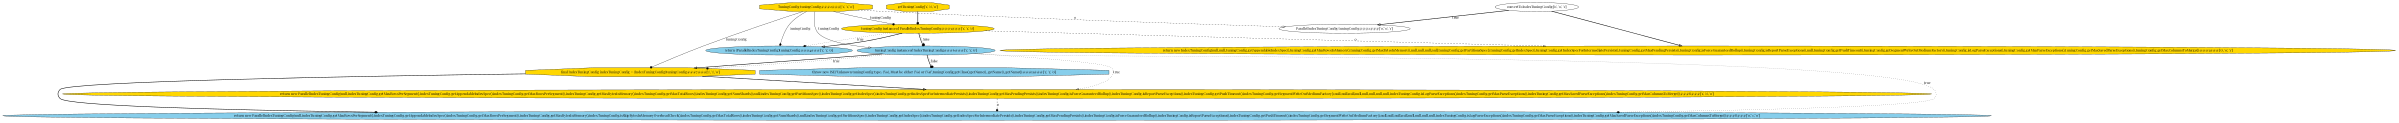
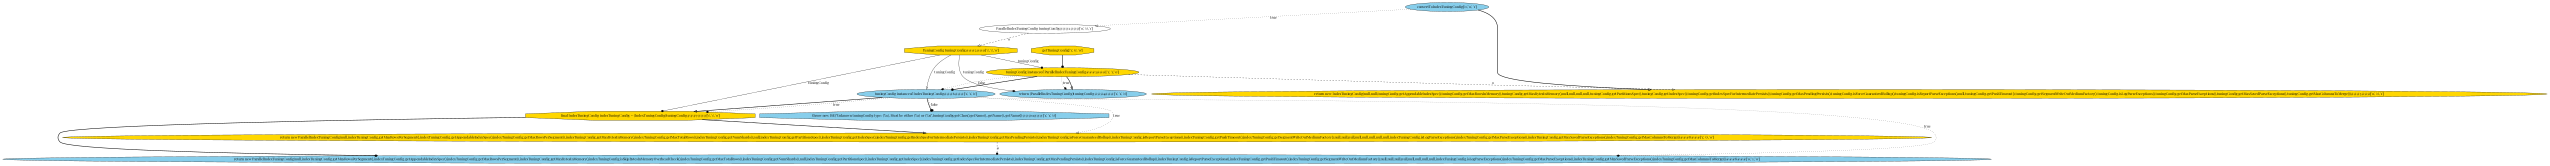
(1537, 7) -> (1447, 7)
(1444, 17) -> (1254, 17)
(1070, 19) -> (1004, 39)
